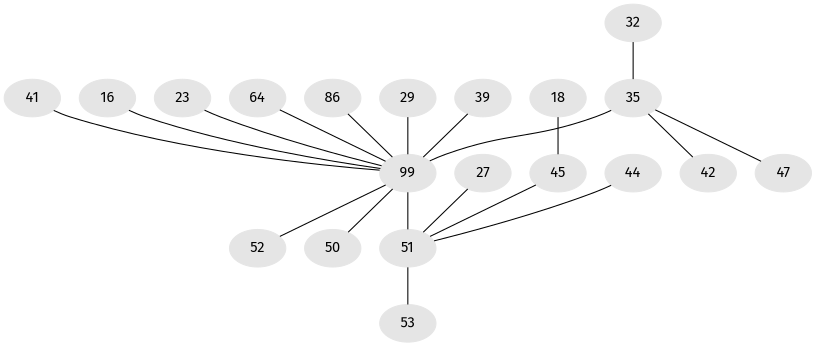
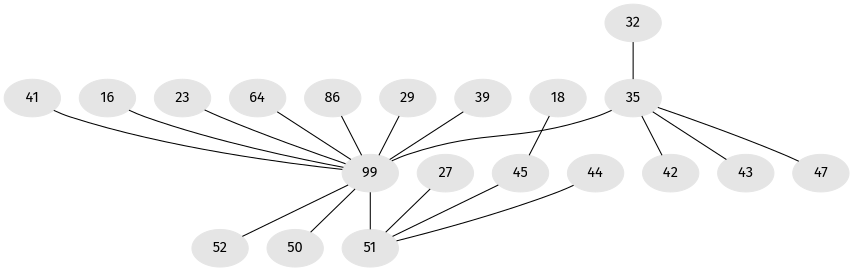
none -> (746, 173)
(408, 323) -> none
